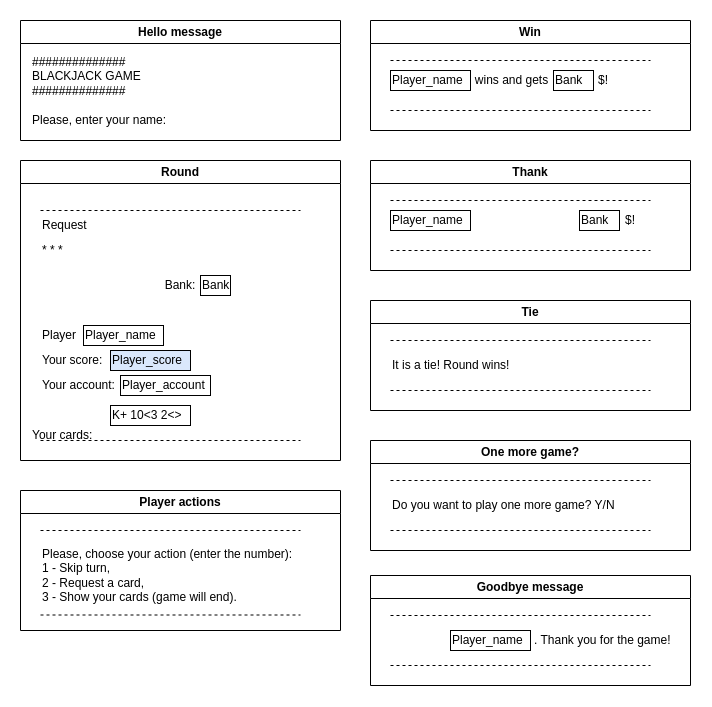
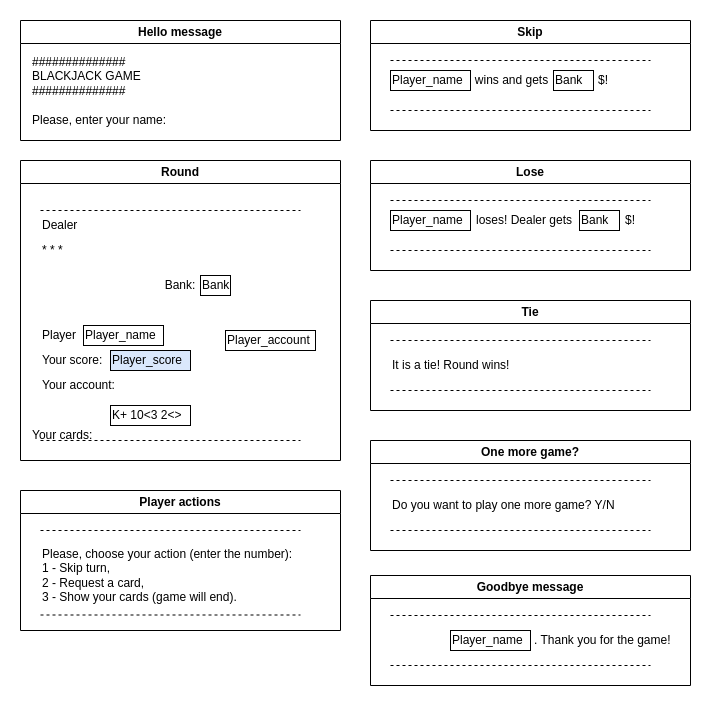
(531, 33) -> (531, 33)
(531, 173) -> (531, 173)
none -> (525, 221)
(66, 226) -> (61, 226)
(166, 386) -> (271, 341)
